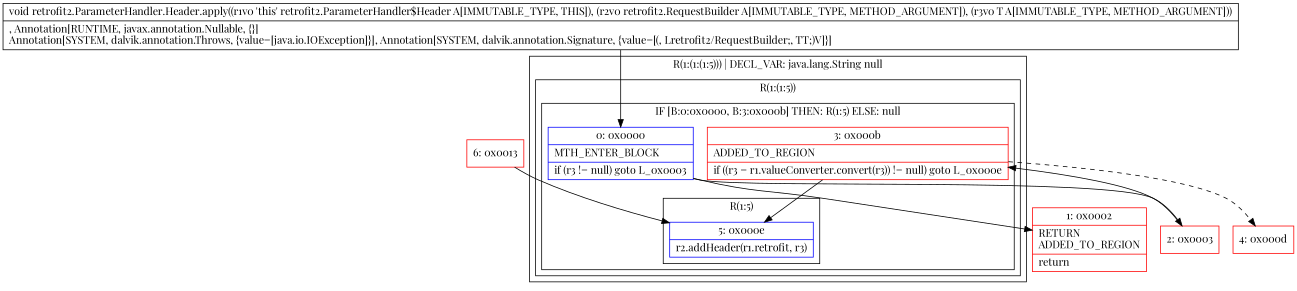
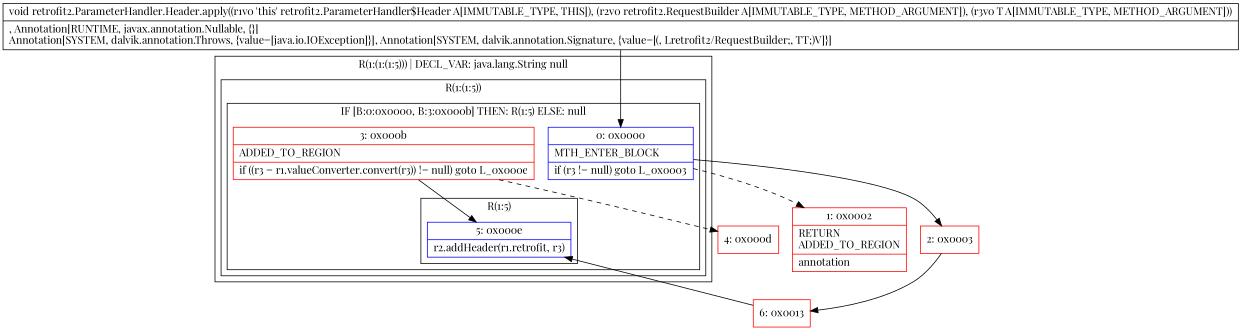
(1105, 183) -> (886, 294)
(859, 204) -> (746, 183)
(1054, 262) -> (824, 262)
